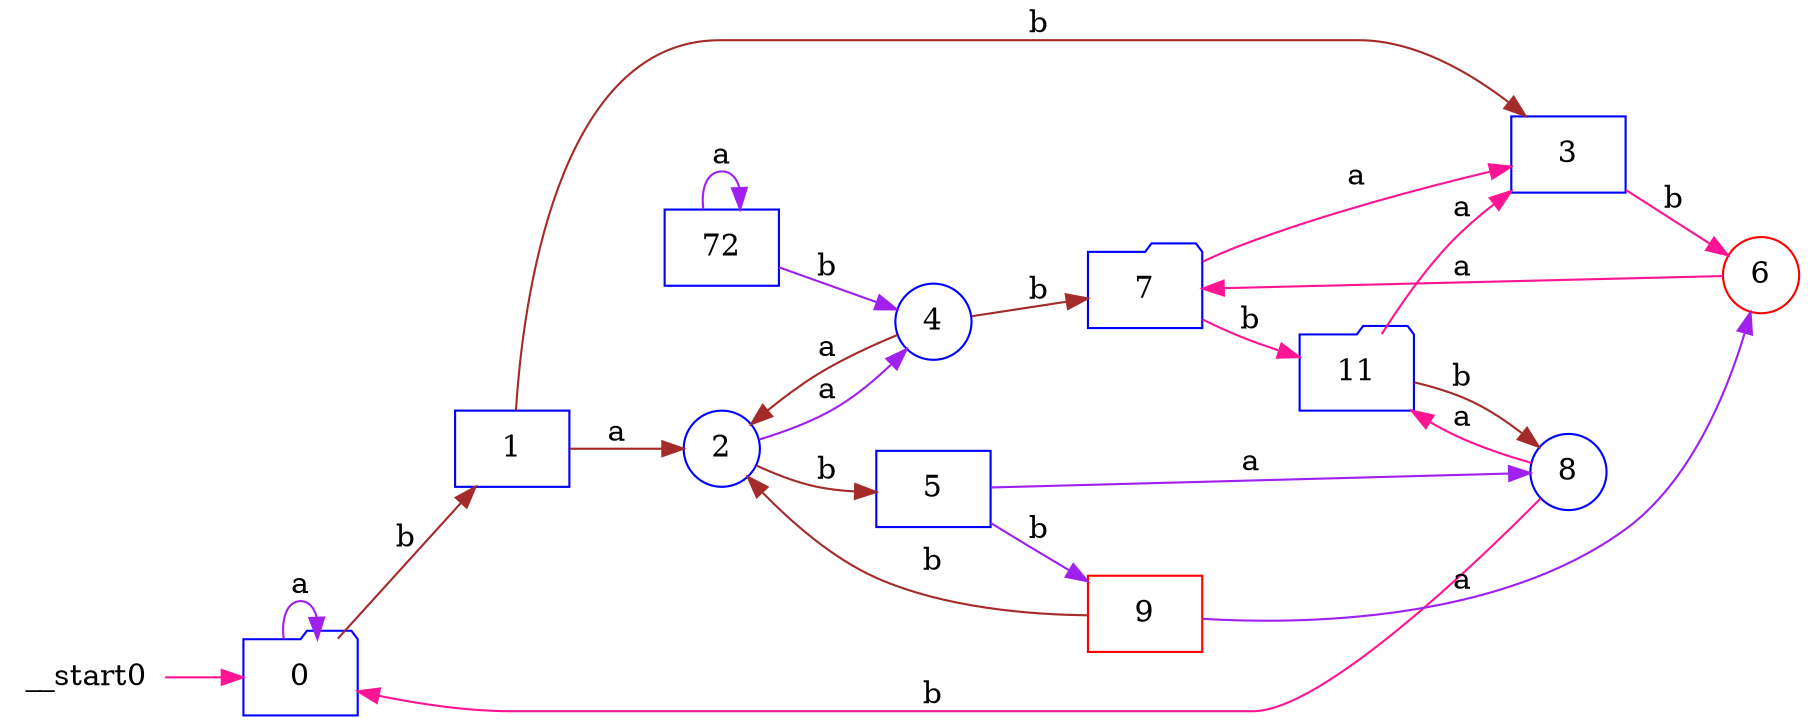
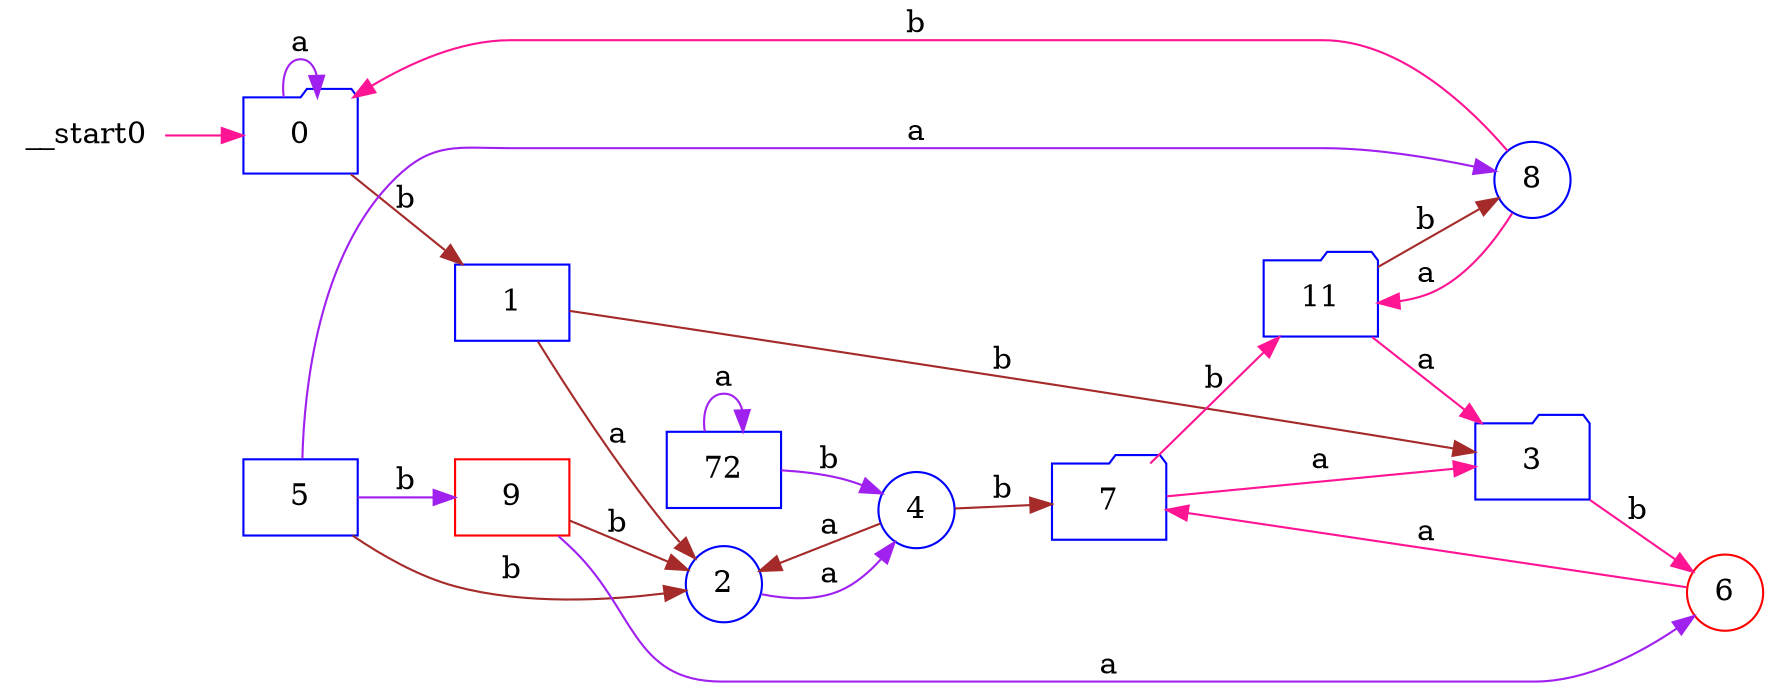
(1568, 155) -> (1532, 461)
(804, 484) -> (502, 595)
